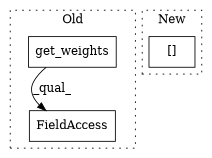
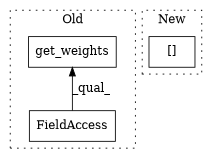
(32, 85) -> (72, 93)
